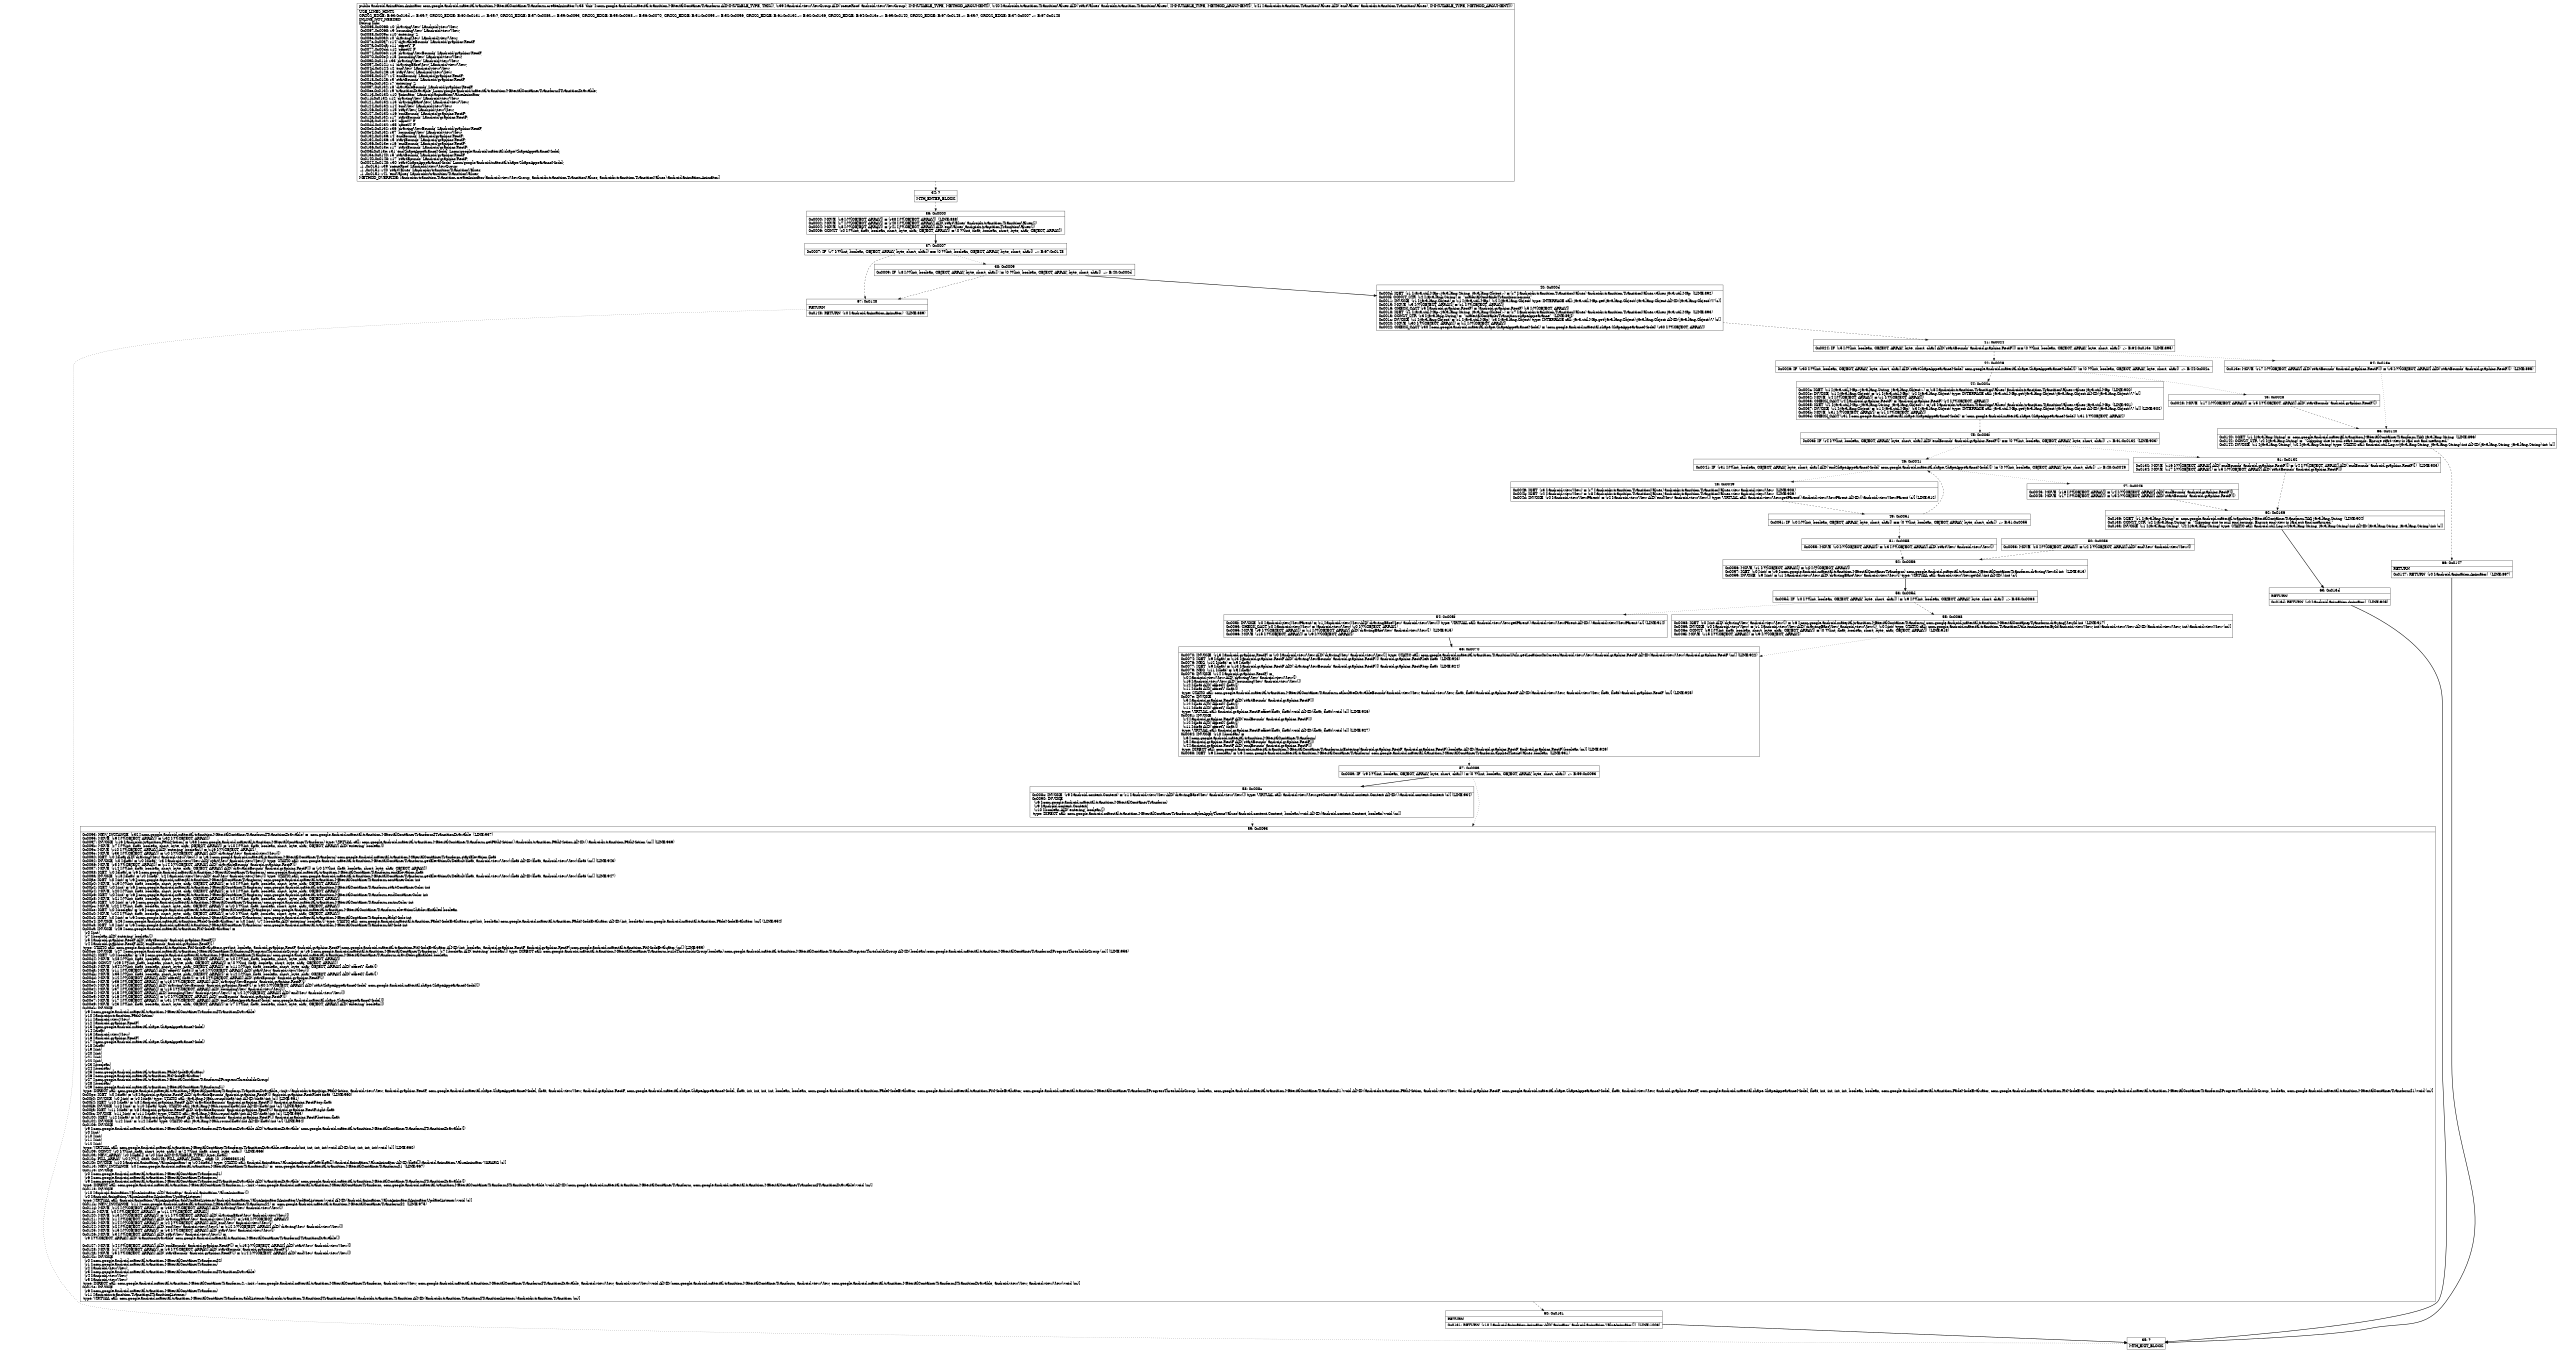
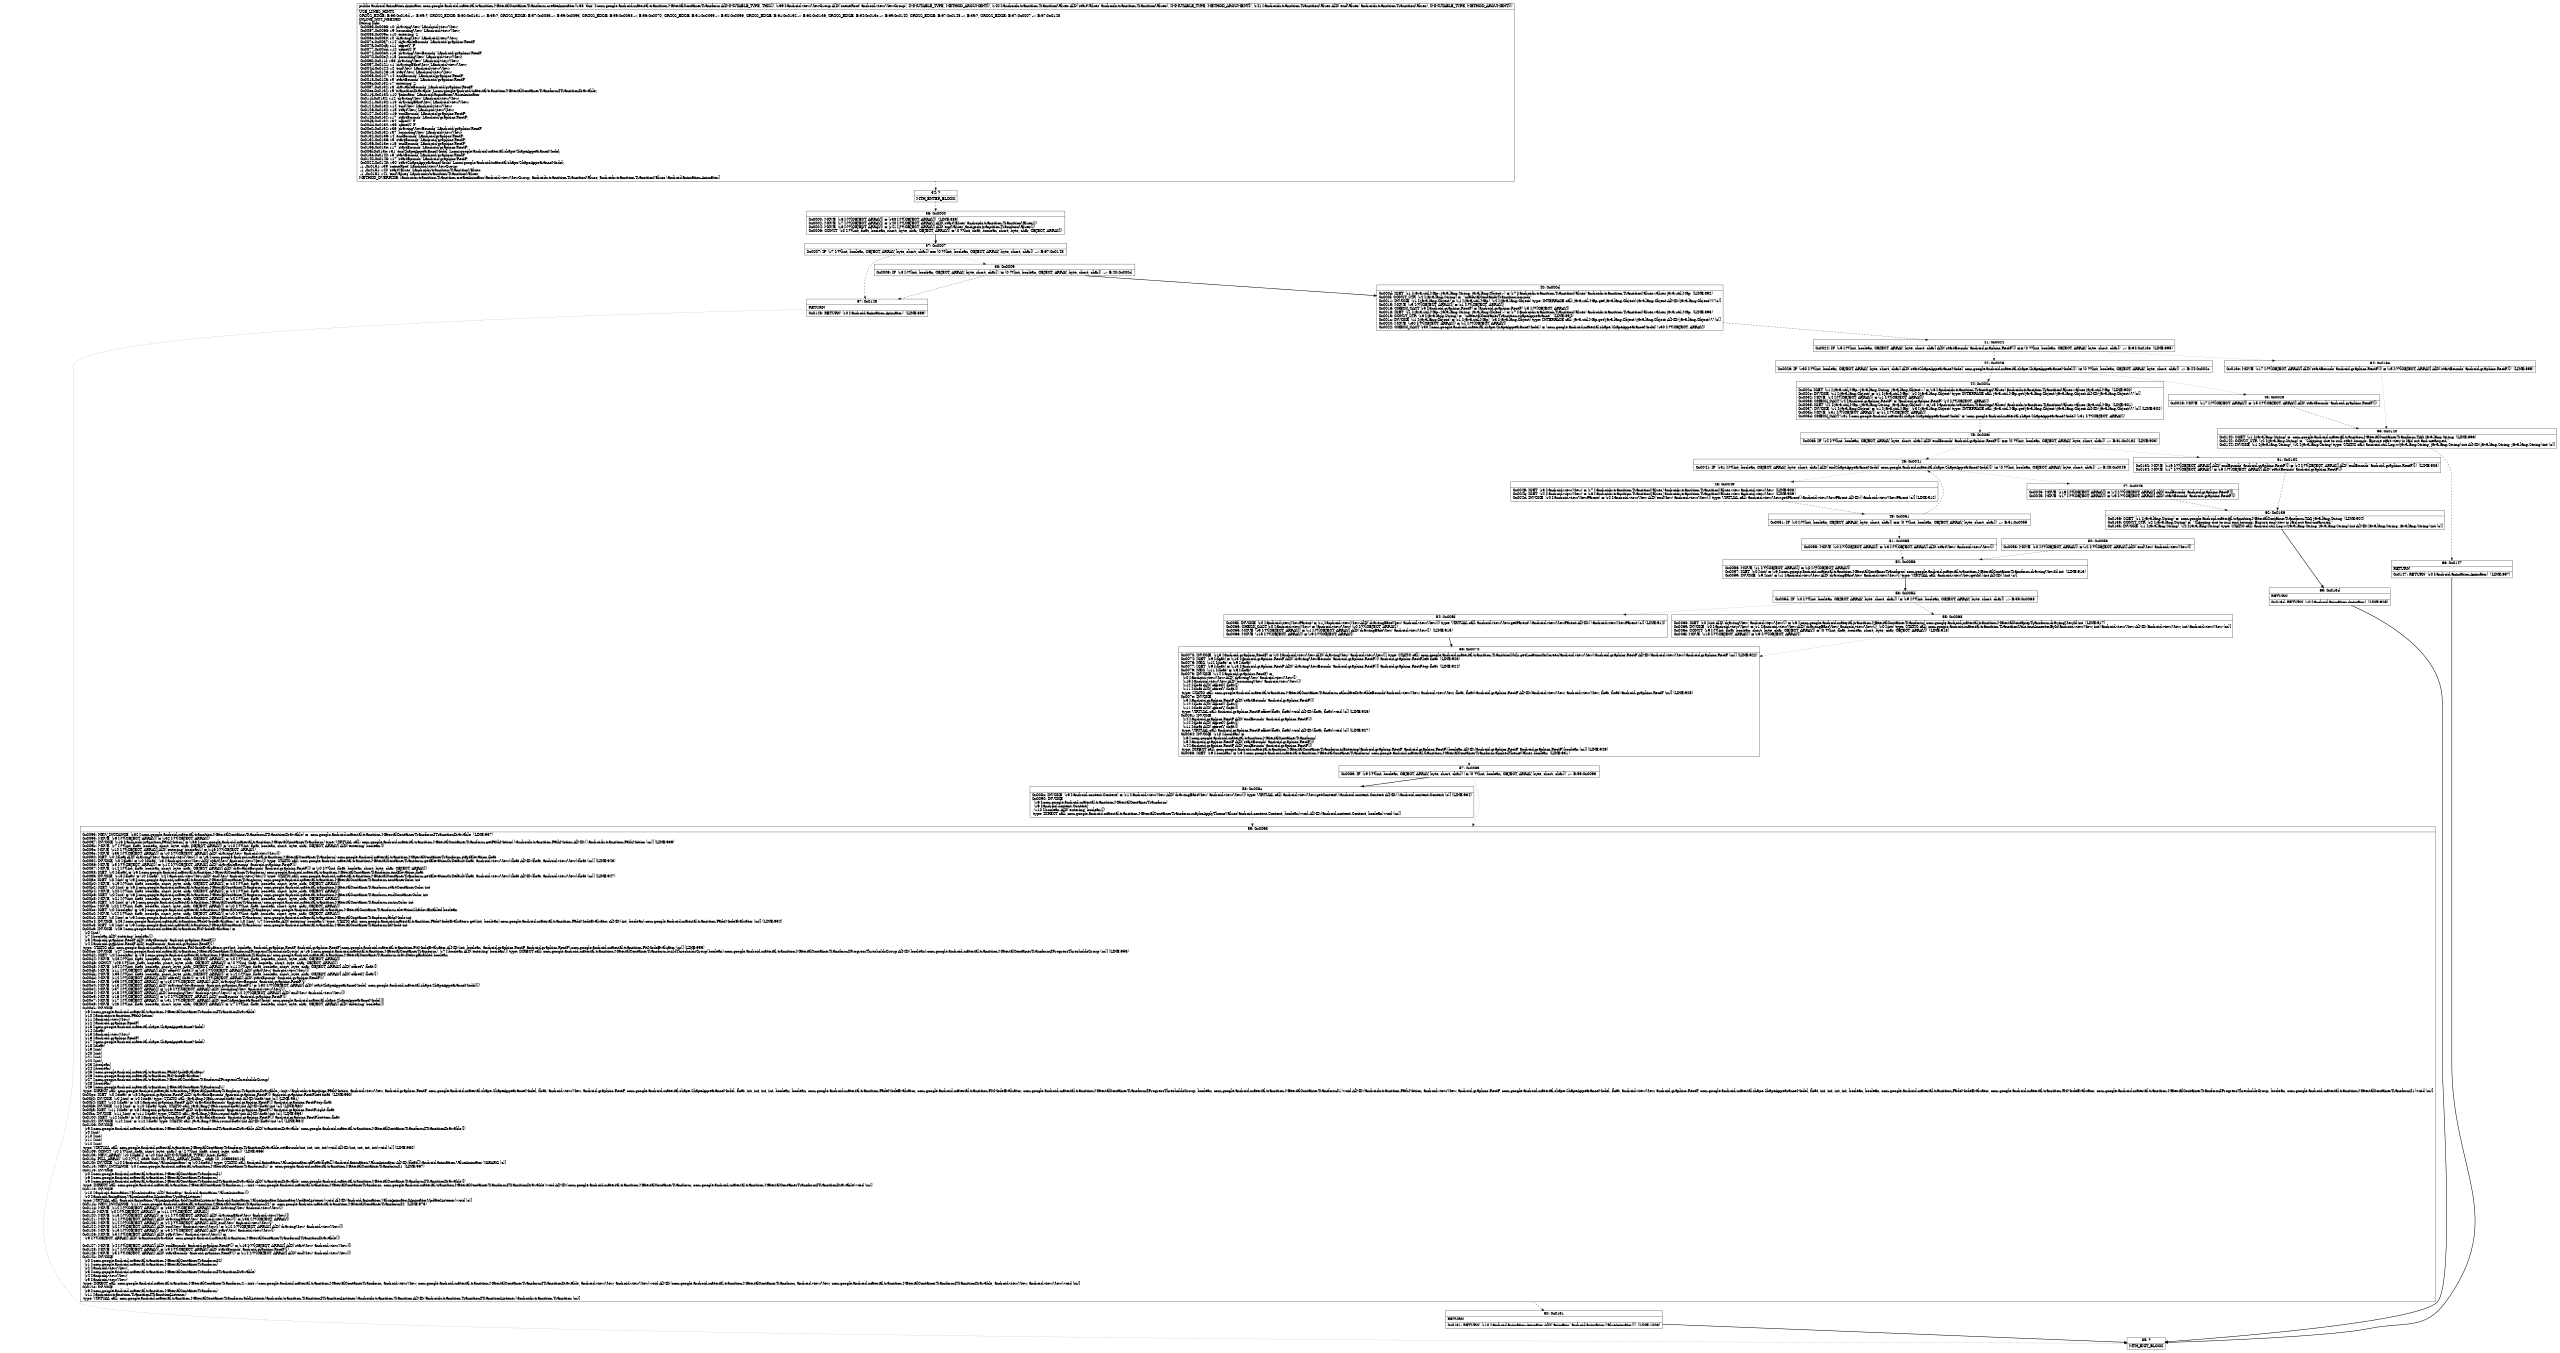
(1899, 531) -> (1899, 531)
